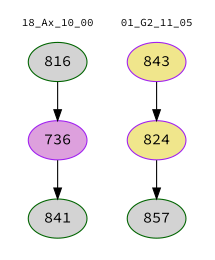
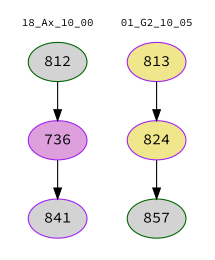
(157, 23) -> (157, 23)
(58, 62) -> (58, 62)
(157, 62) -> (157, 62)
(58, 219) -> (58, 219)
